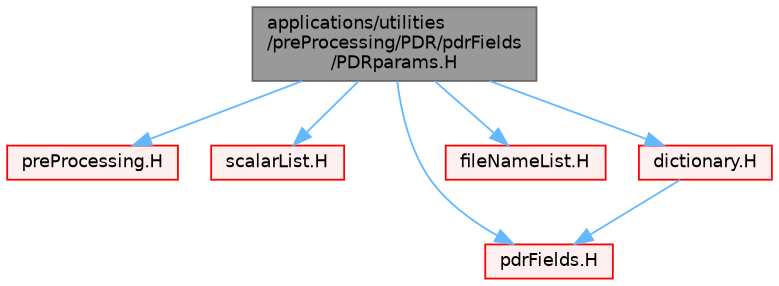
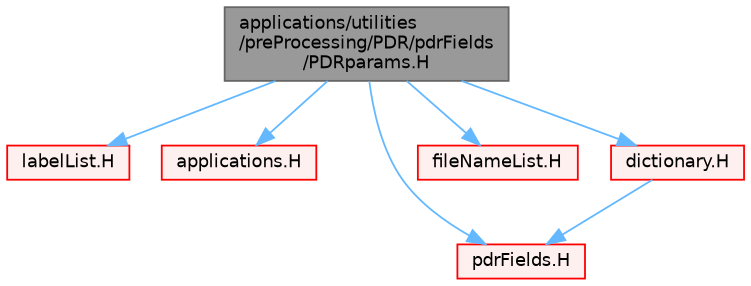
(93, 163) -> (68, 163)
(278, 163) -> (239, 163)
